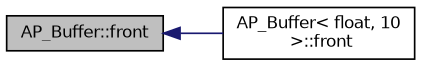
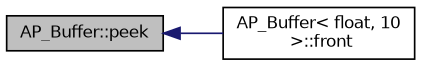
(85, 33) -> (85, 33)
